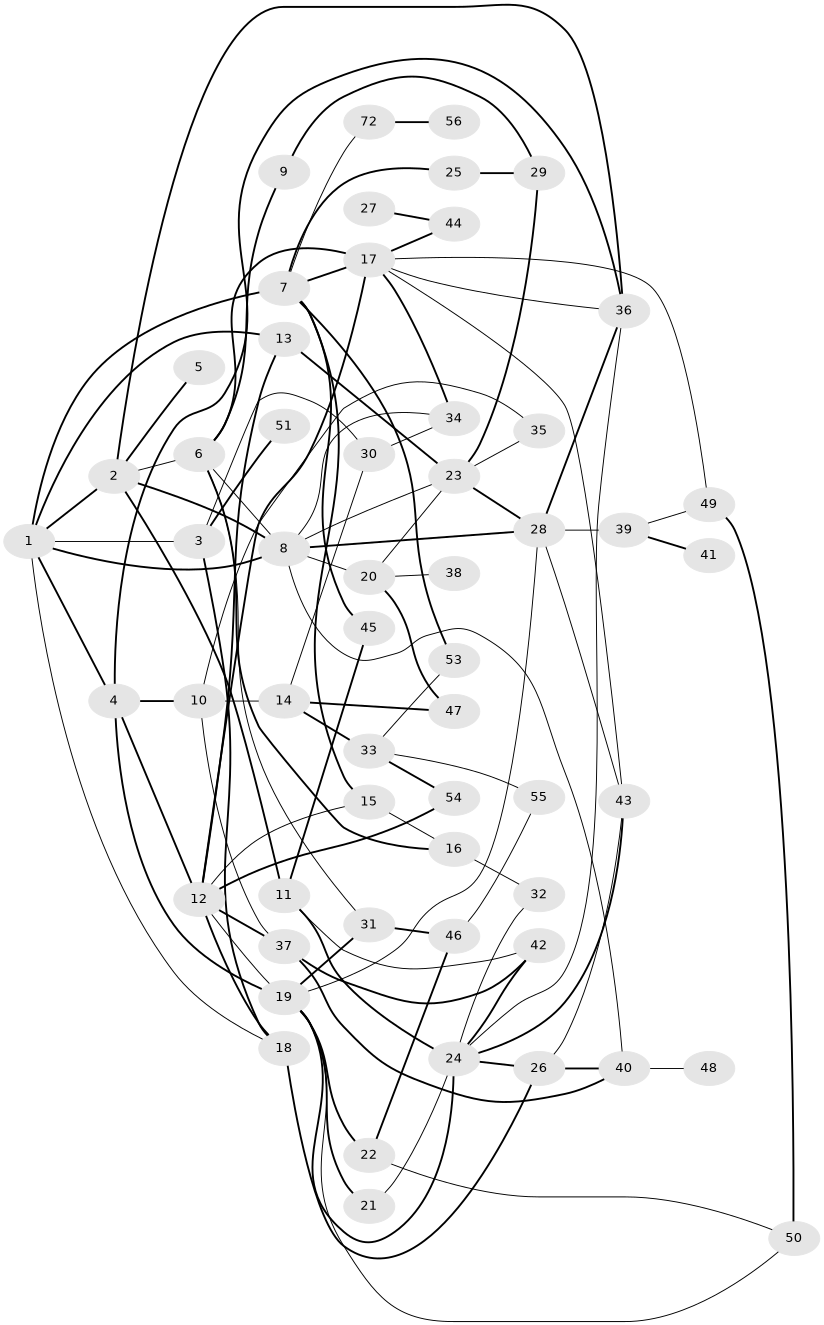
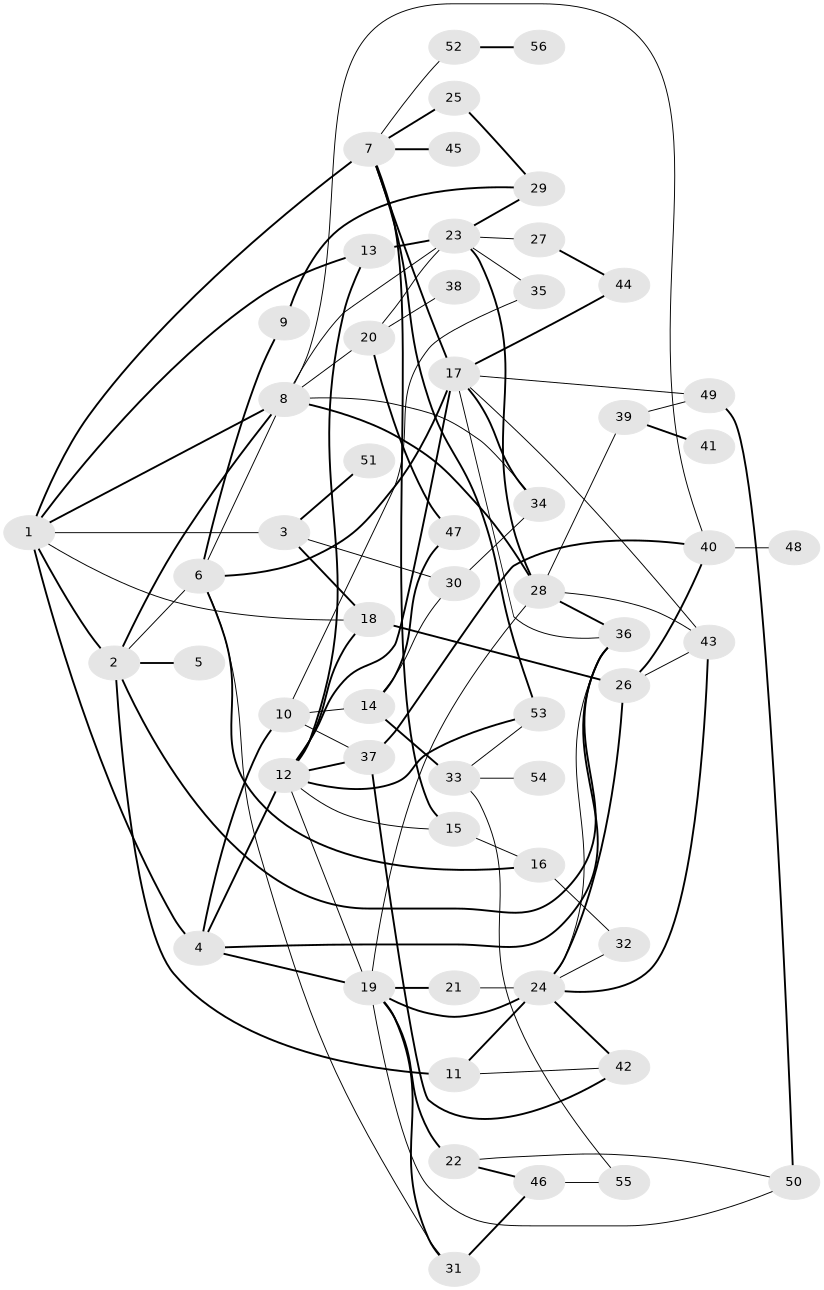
(369, 122) -> (454, 47)
none -> (497, 238)
(327, 762) -> none
(412, 775) -> (497, 778)
(327, 849) -> (410, 771)
